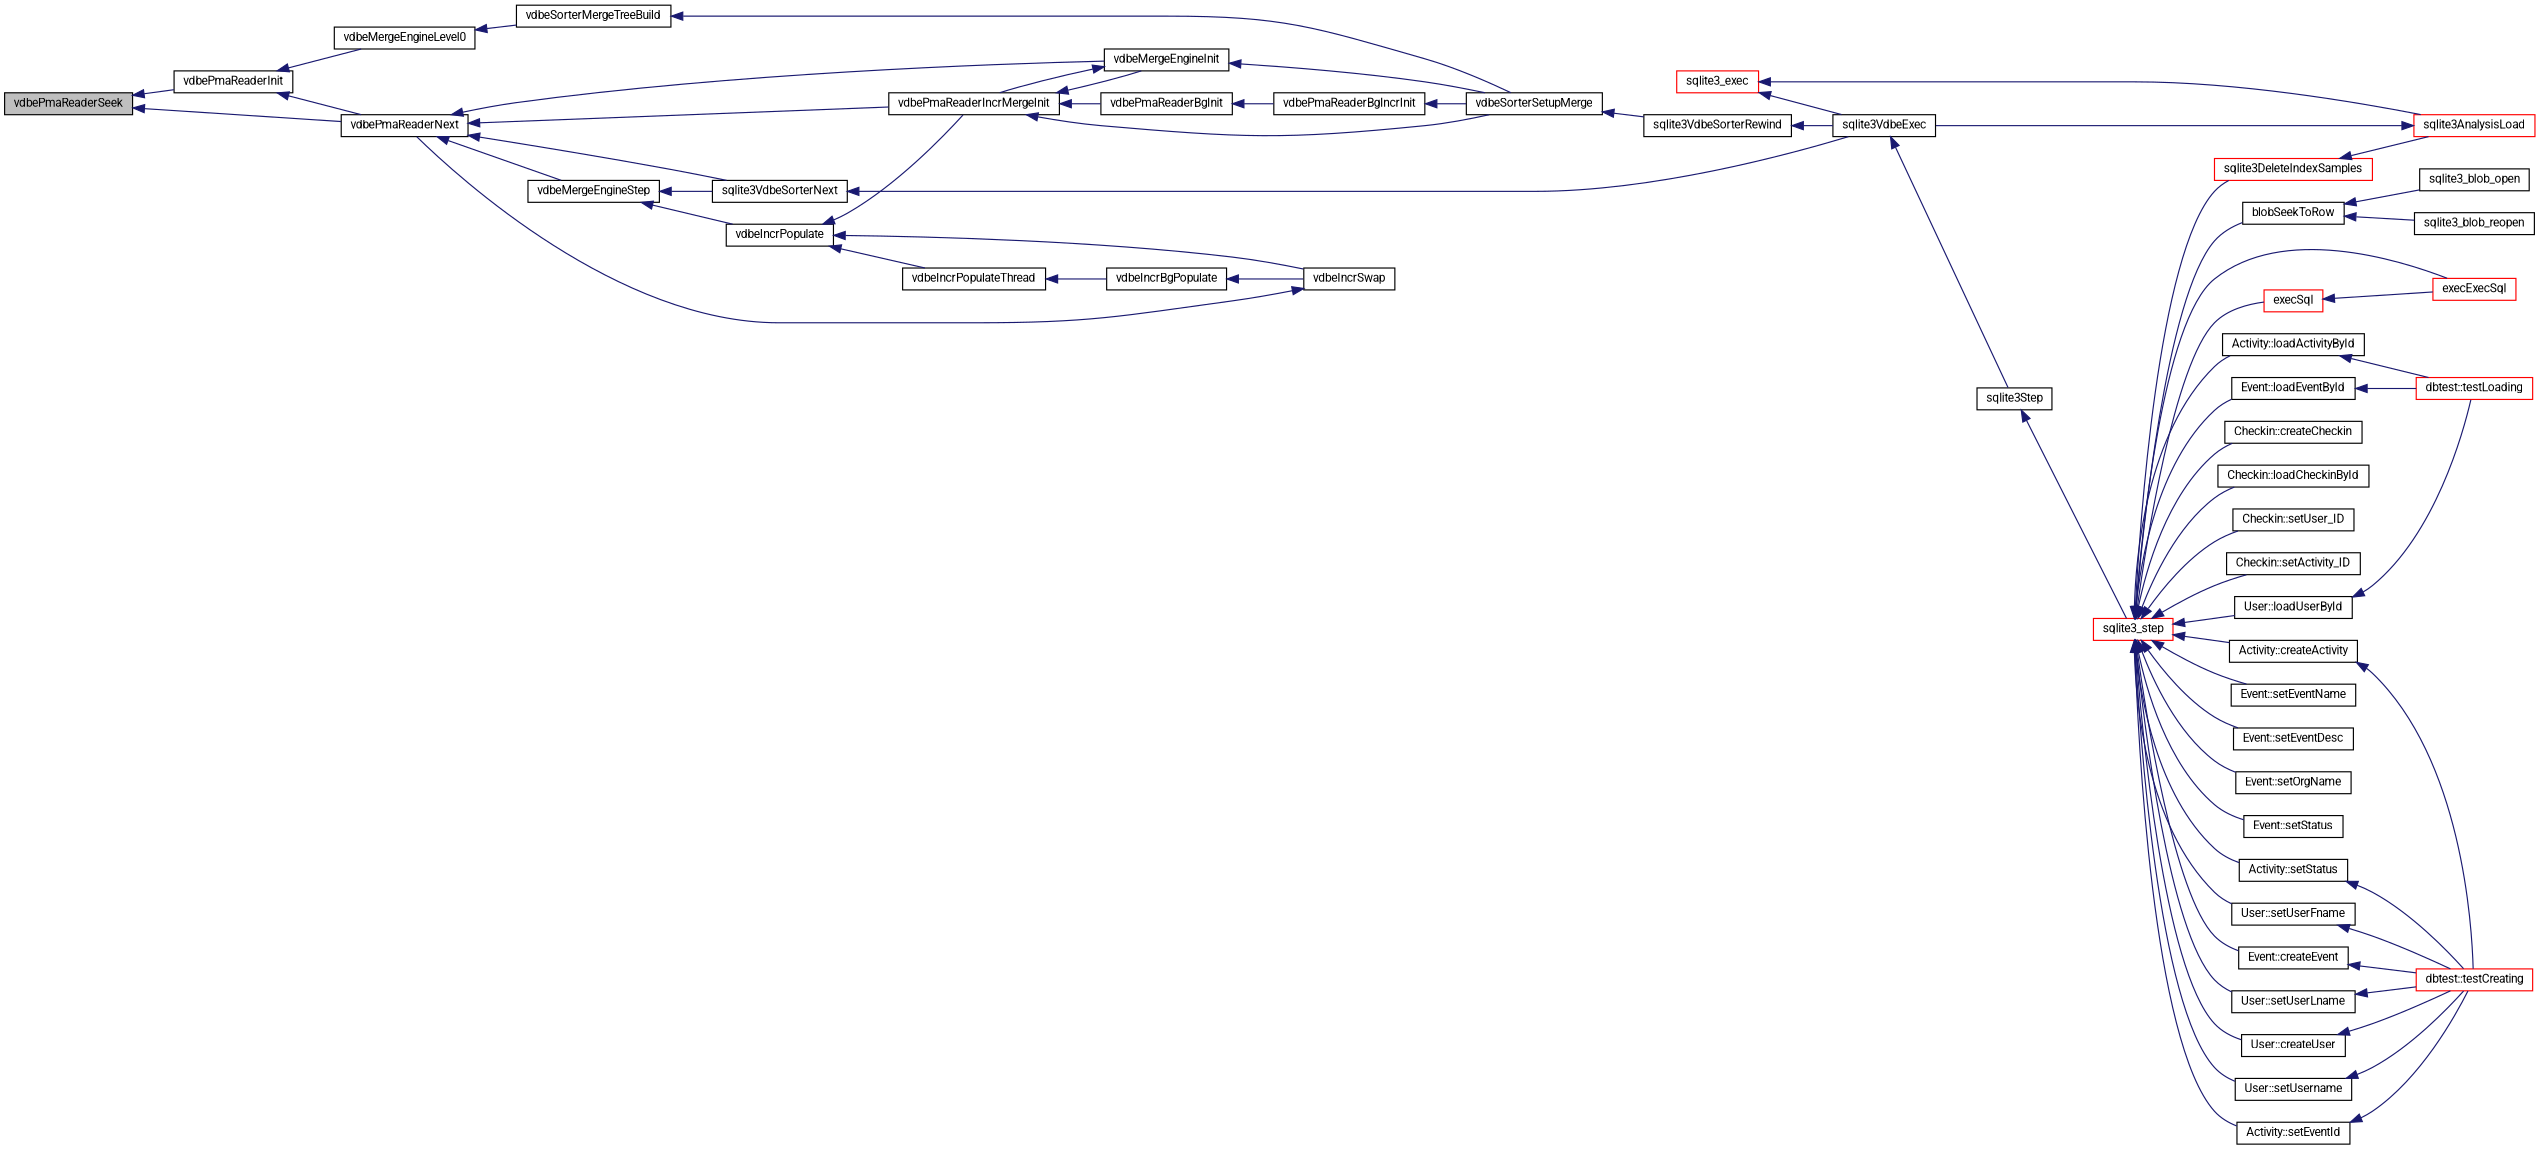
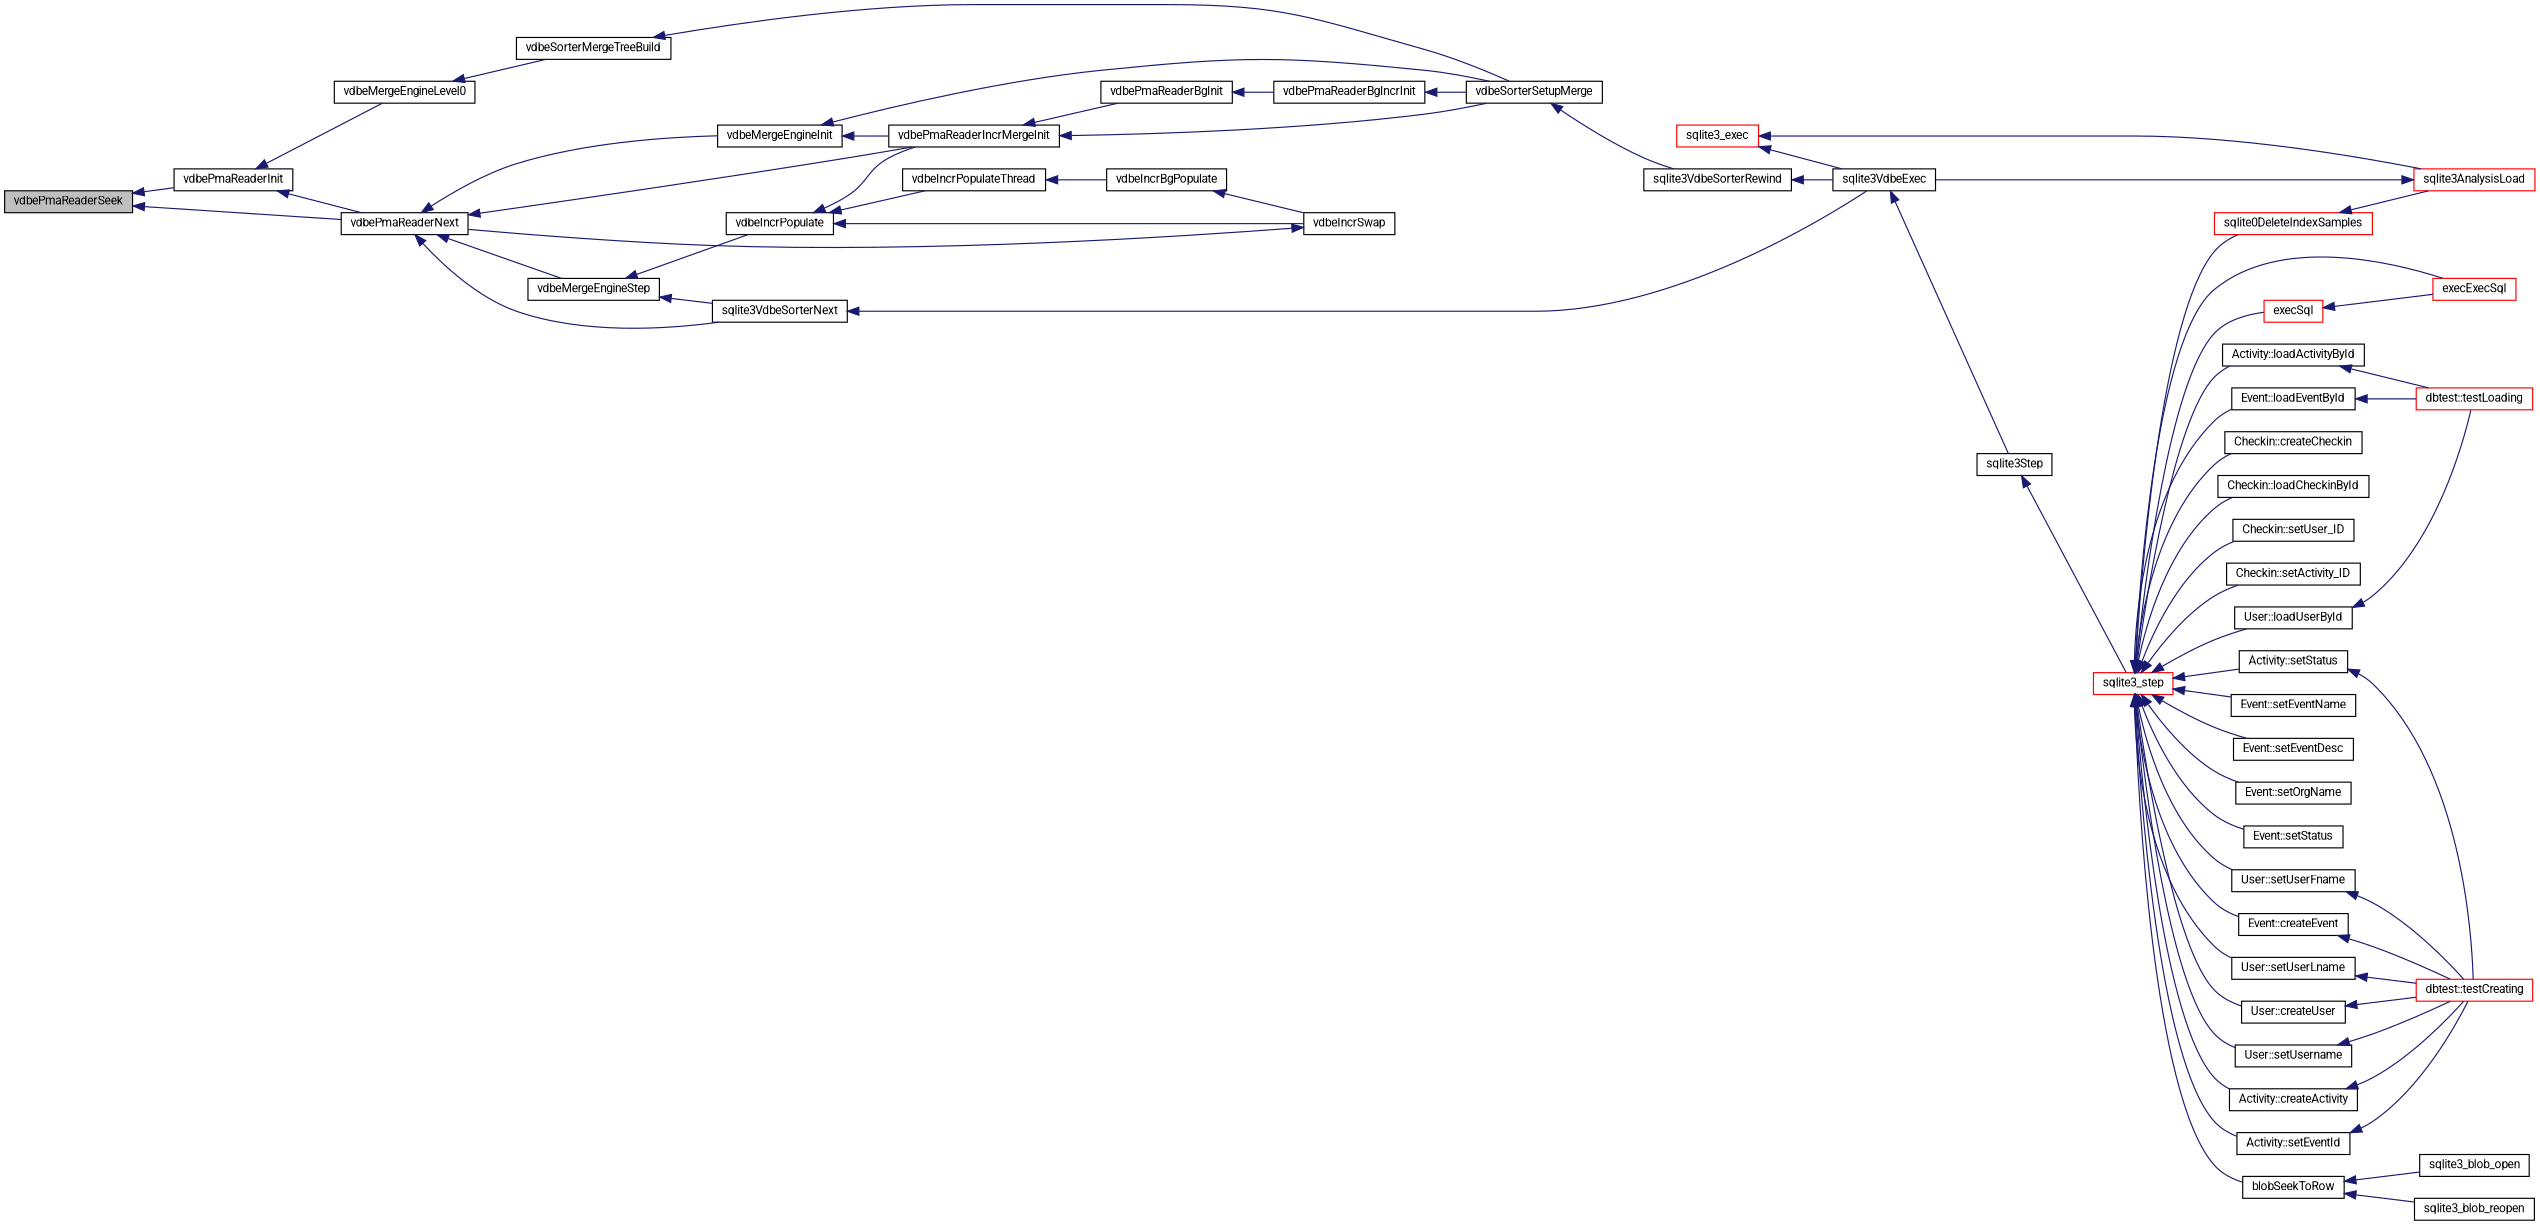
(1105, 81) -> none
(2293, 169) -> (2293, 224)
